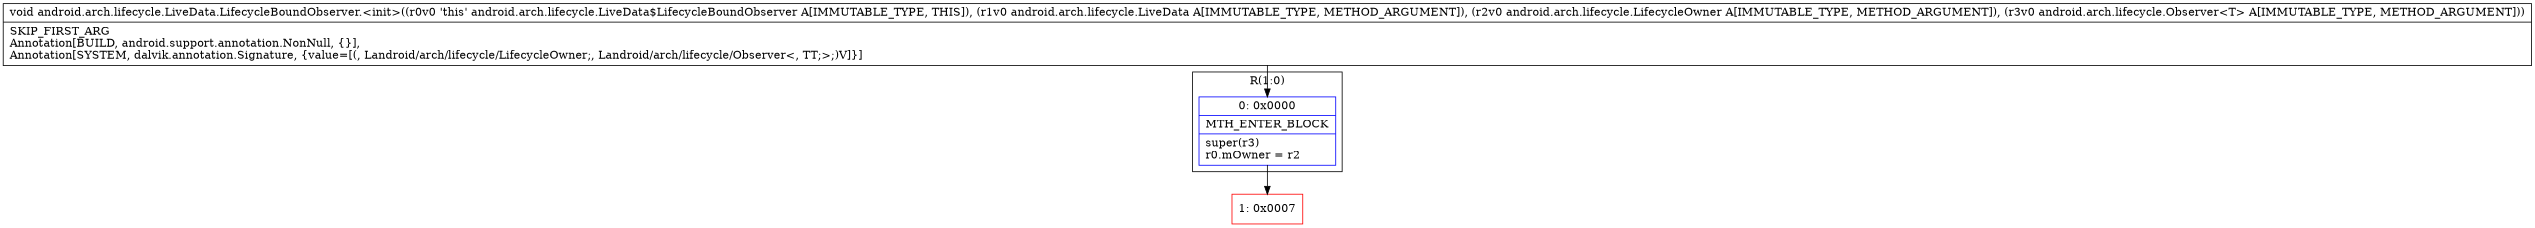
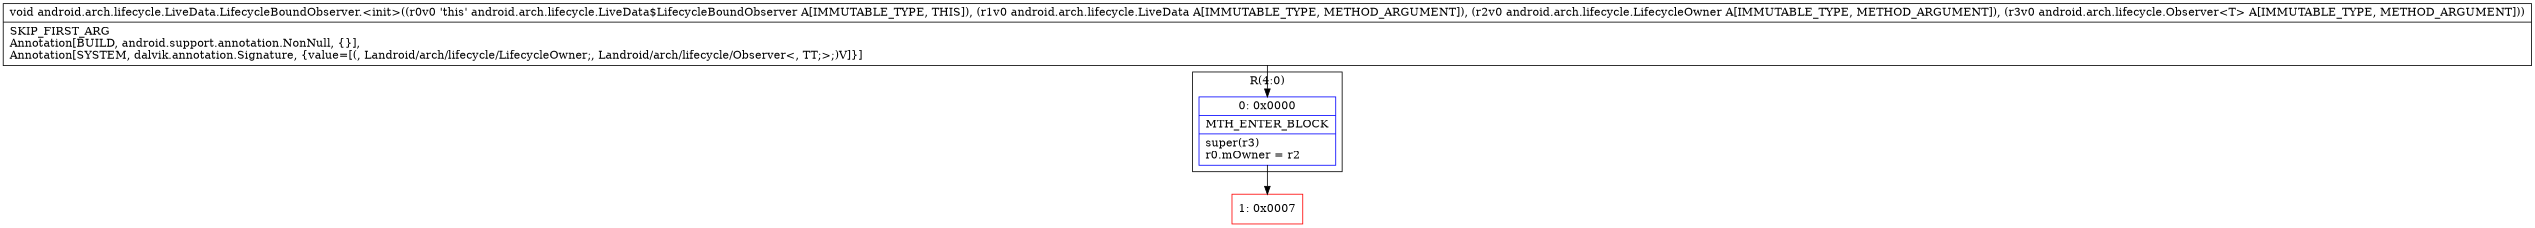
(1267, 81) -> (1267, 81)
